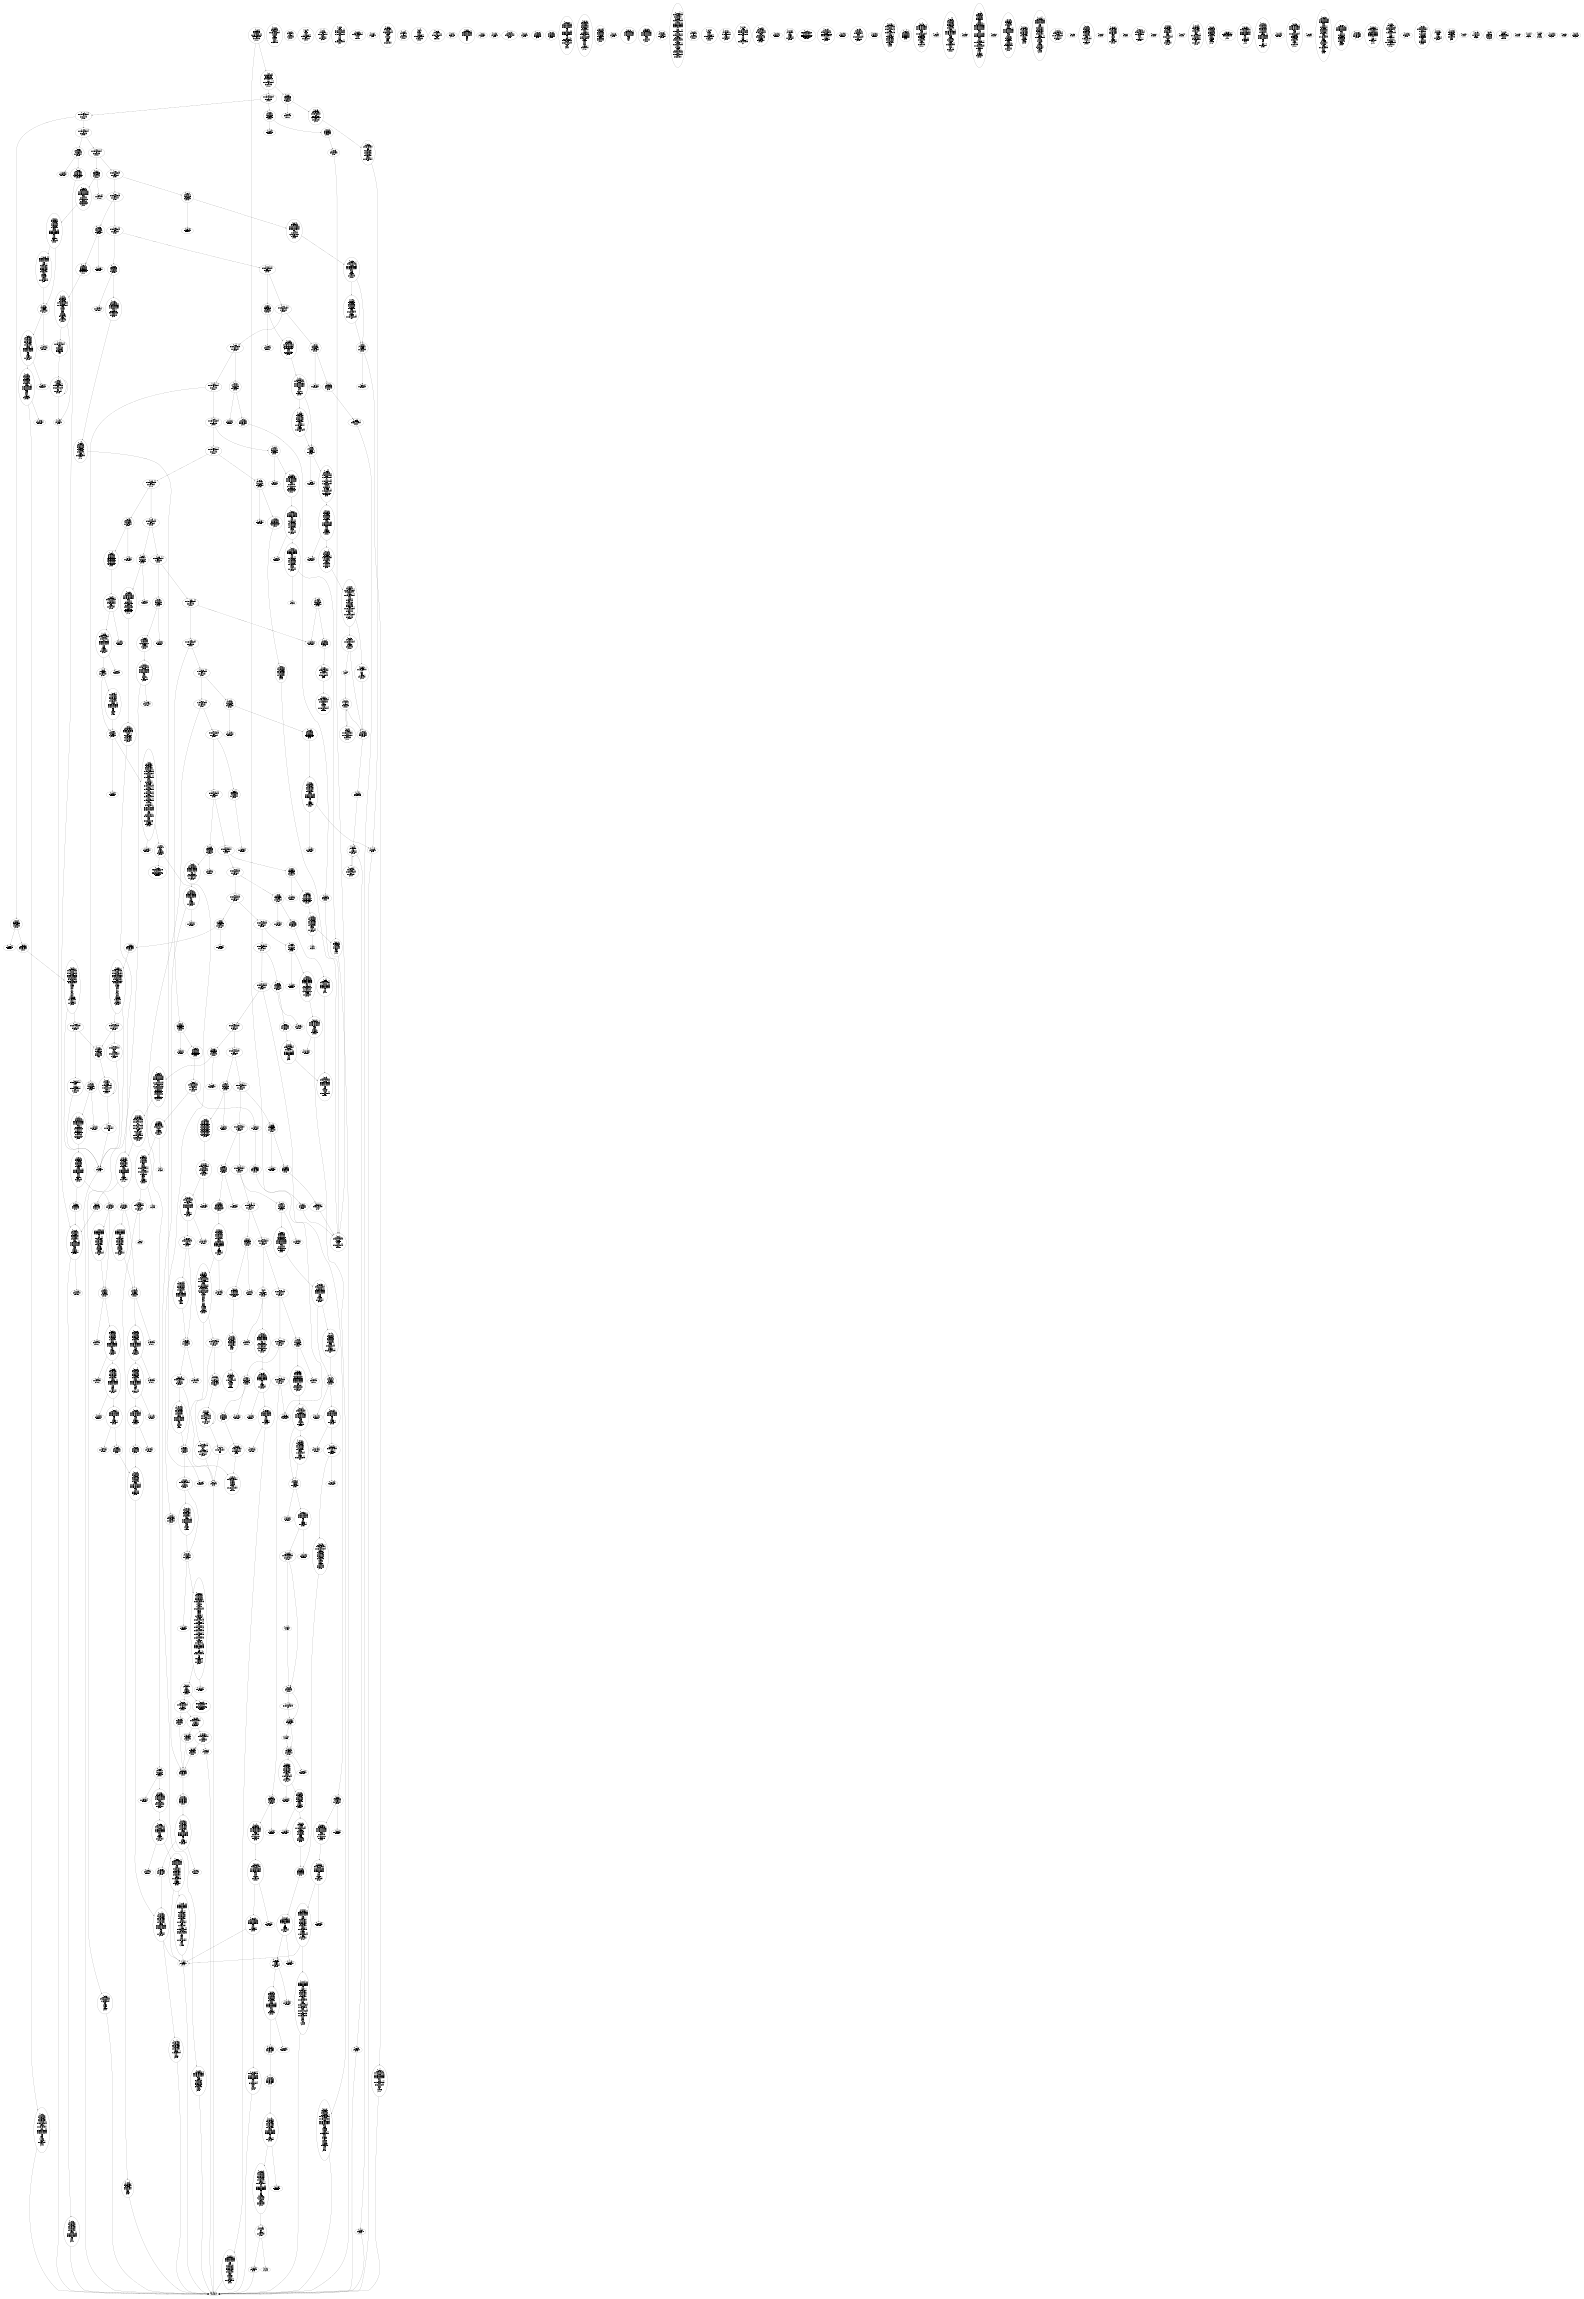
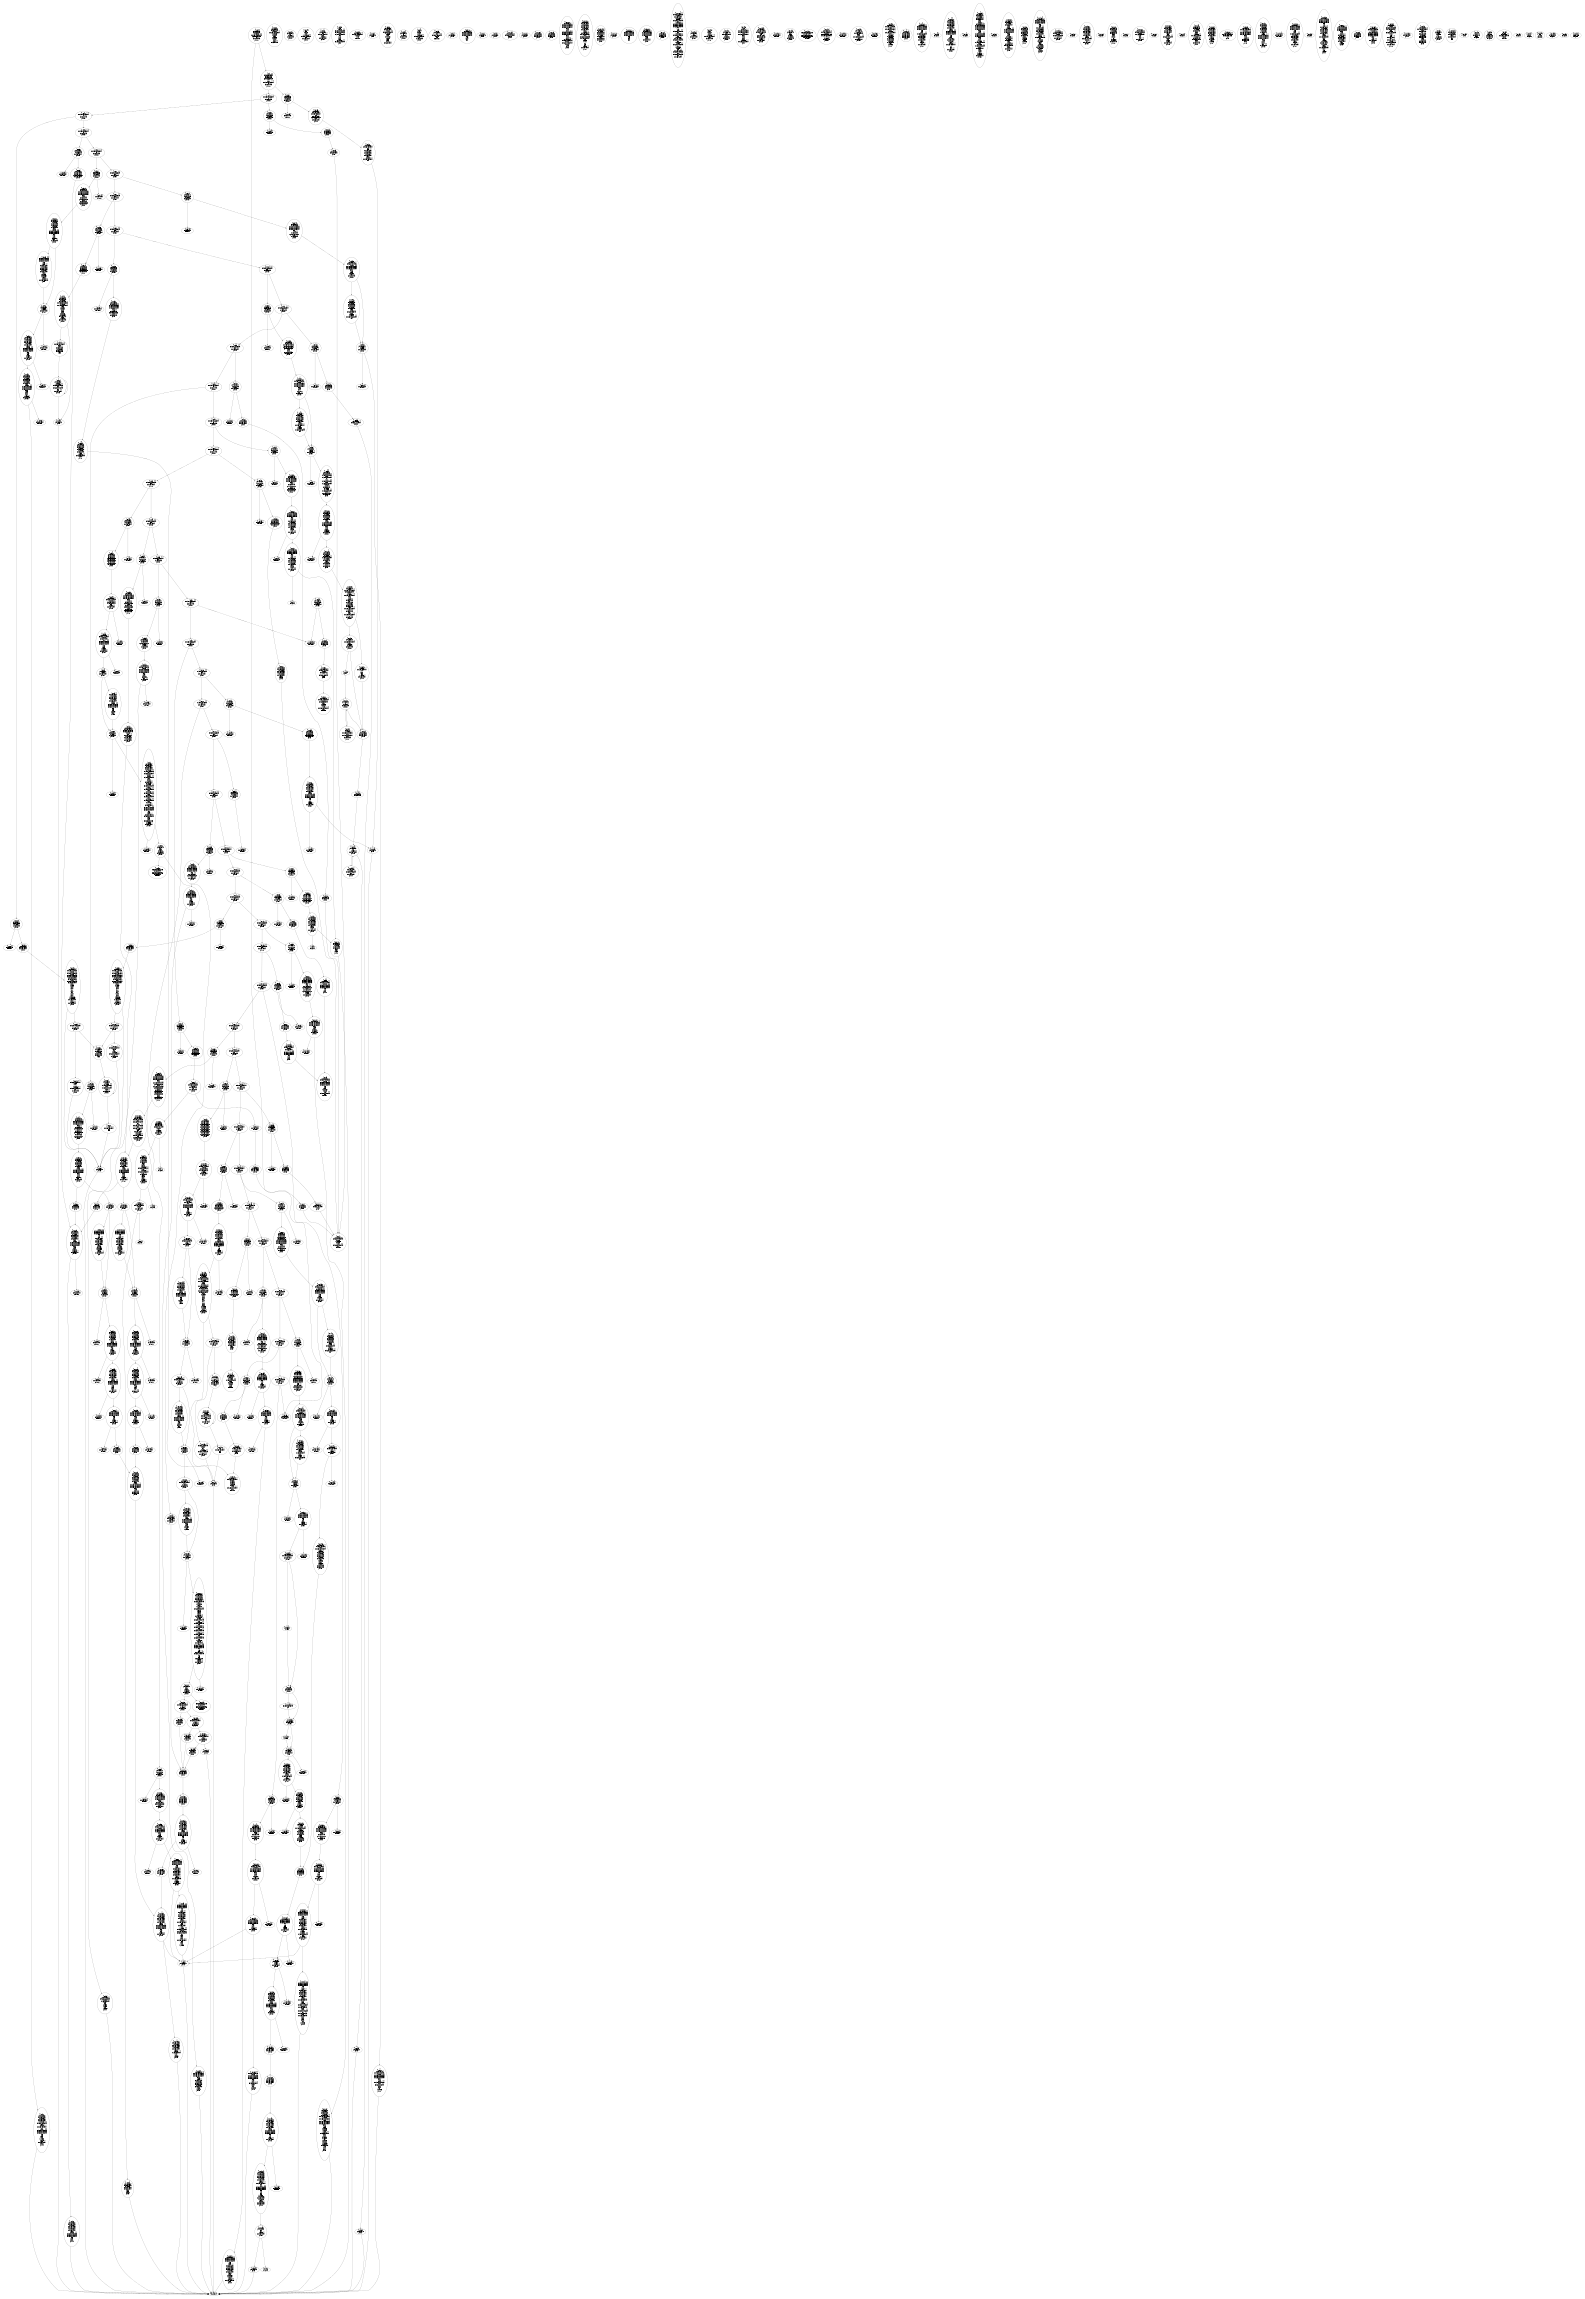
(452, 35) -> (452, 35)
(662, 35) -> (662, 35)
(263, 1293) -> (263, 1293)
(289, 1752) -> (289, 1752)
